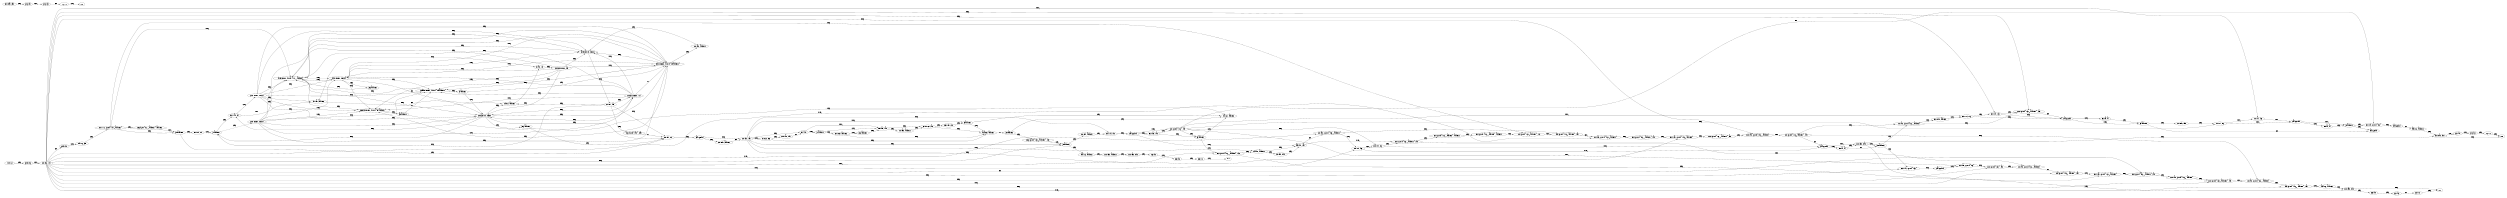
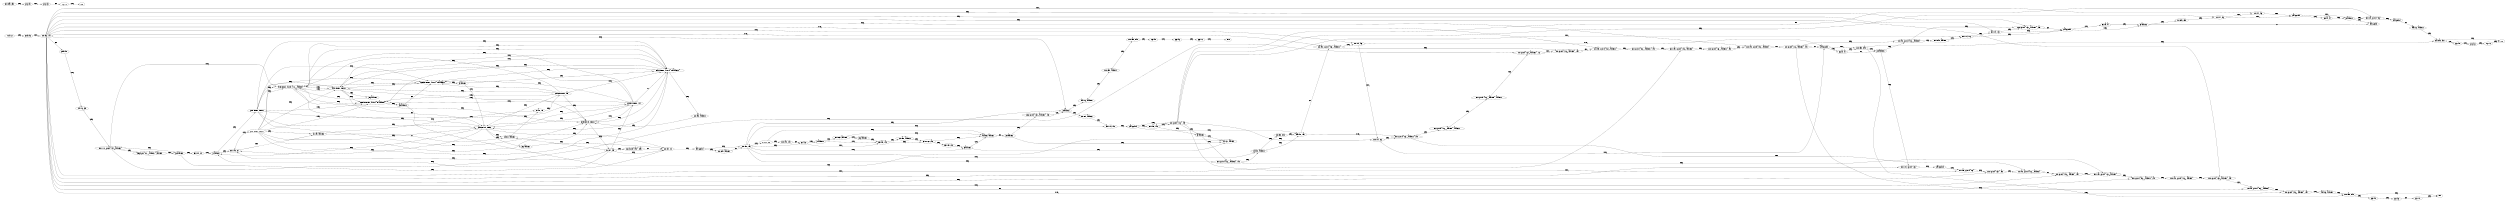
none -> (422, 159)
